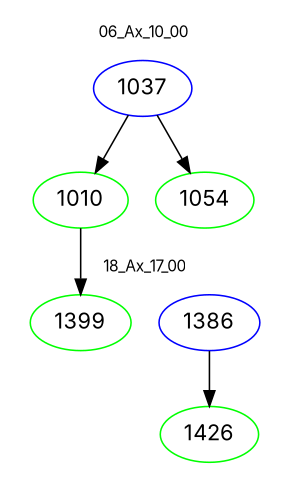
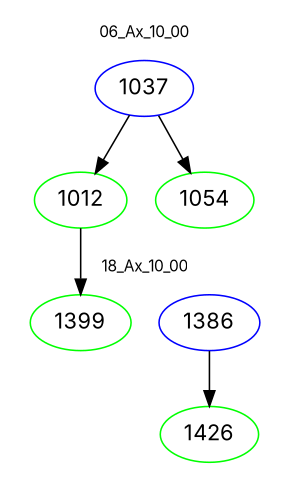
(81, 200) -> (81, 200)
(145, 268) -> (145, 268)
